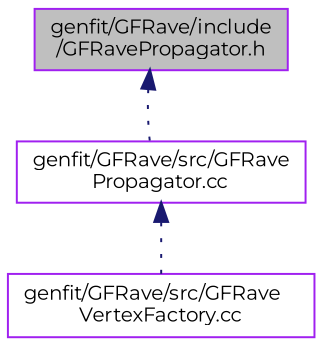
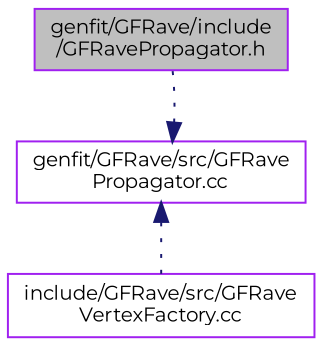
(148, 116) -> (174, 96)
(161, 306) -> (161, 306)
